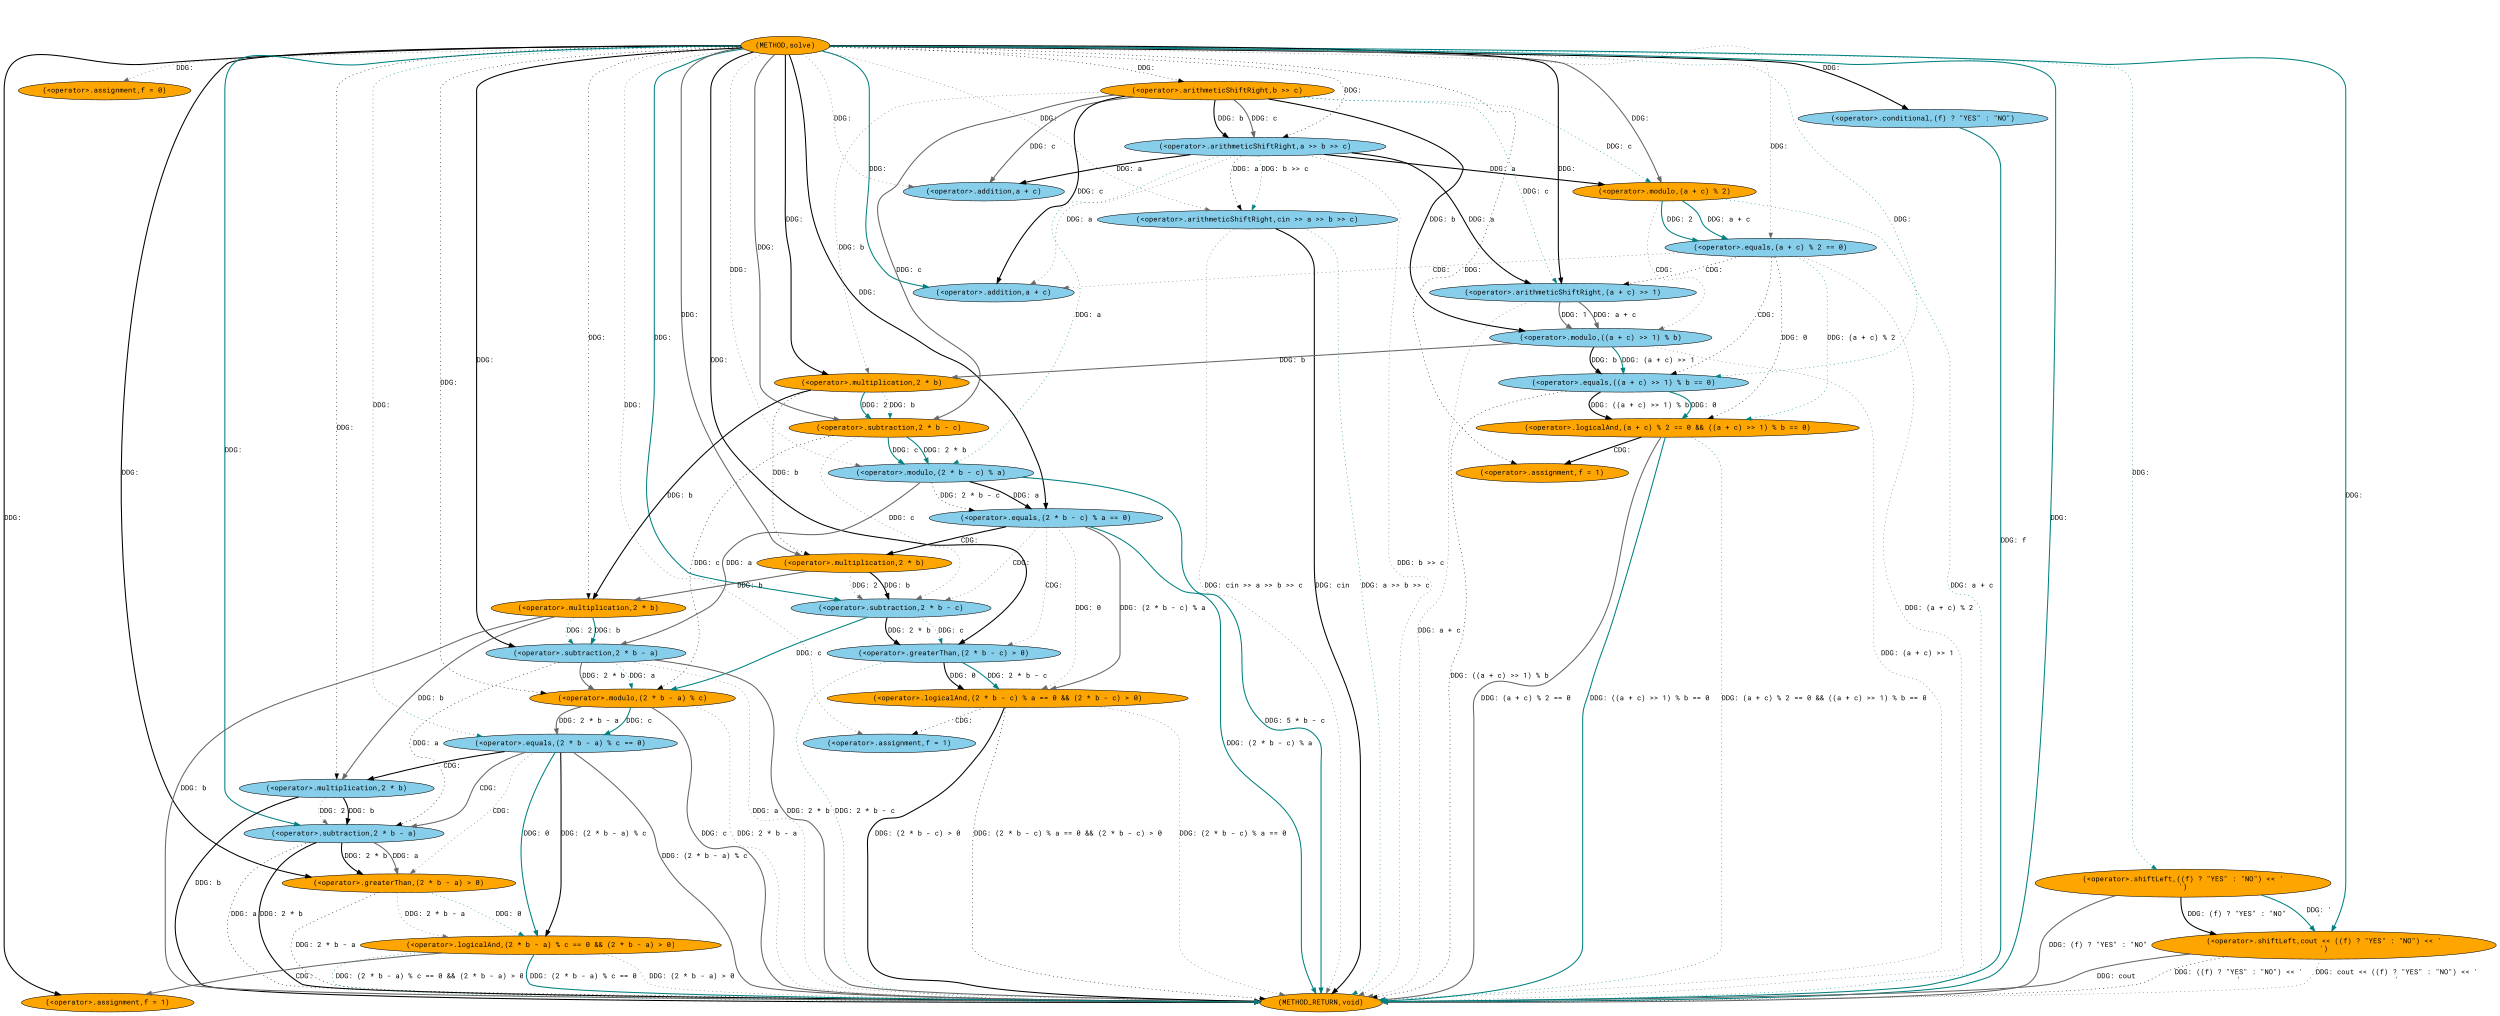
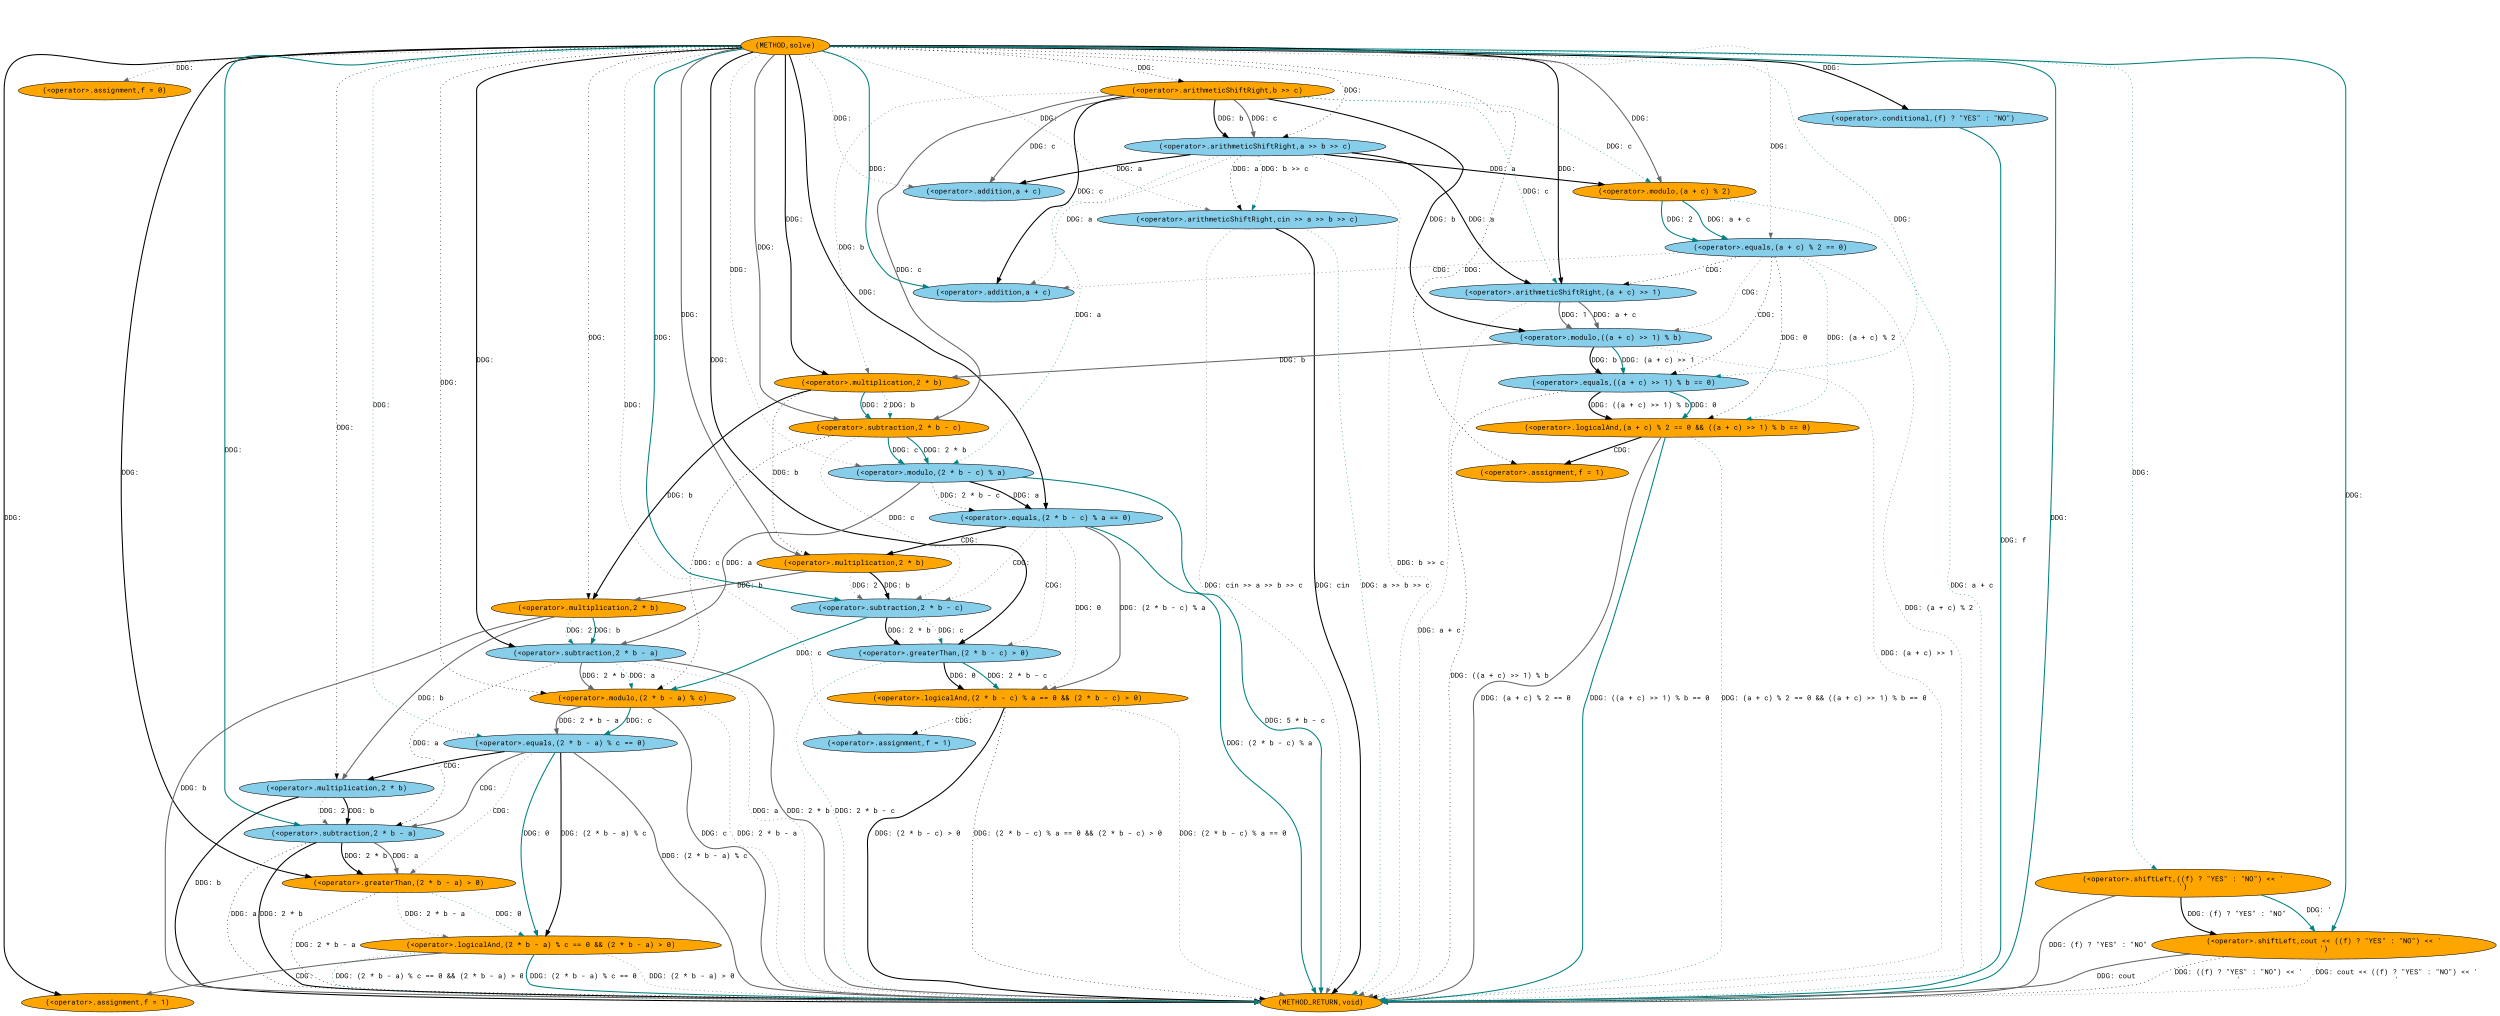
(1673, 280) -> (1730, 306)
